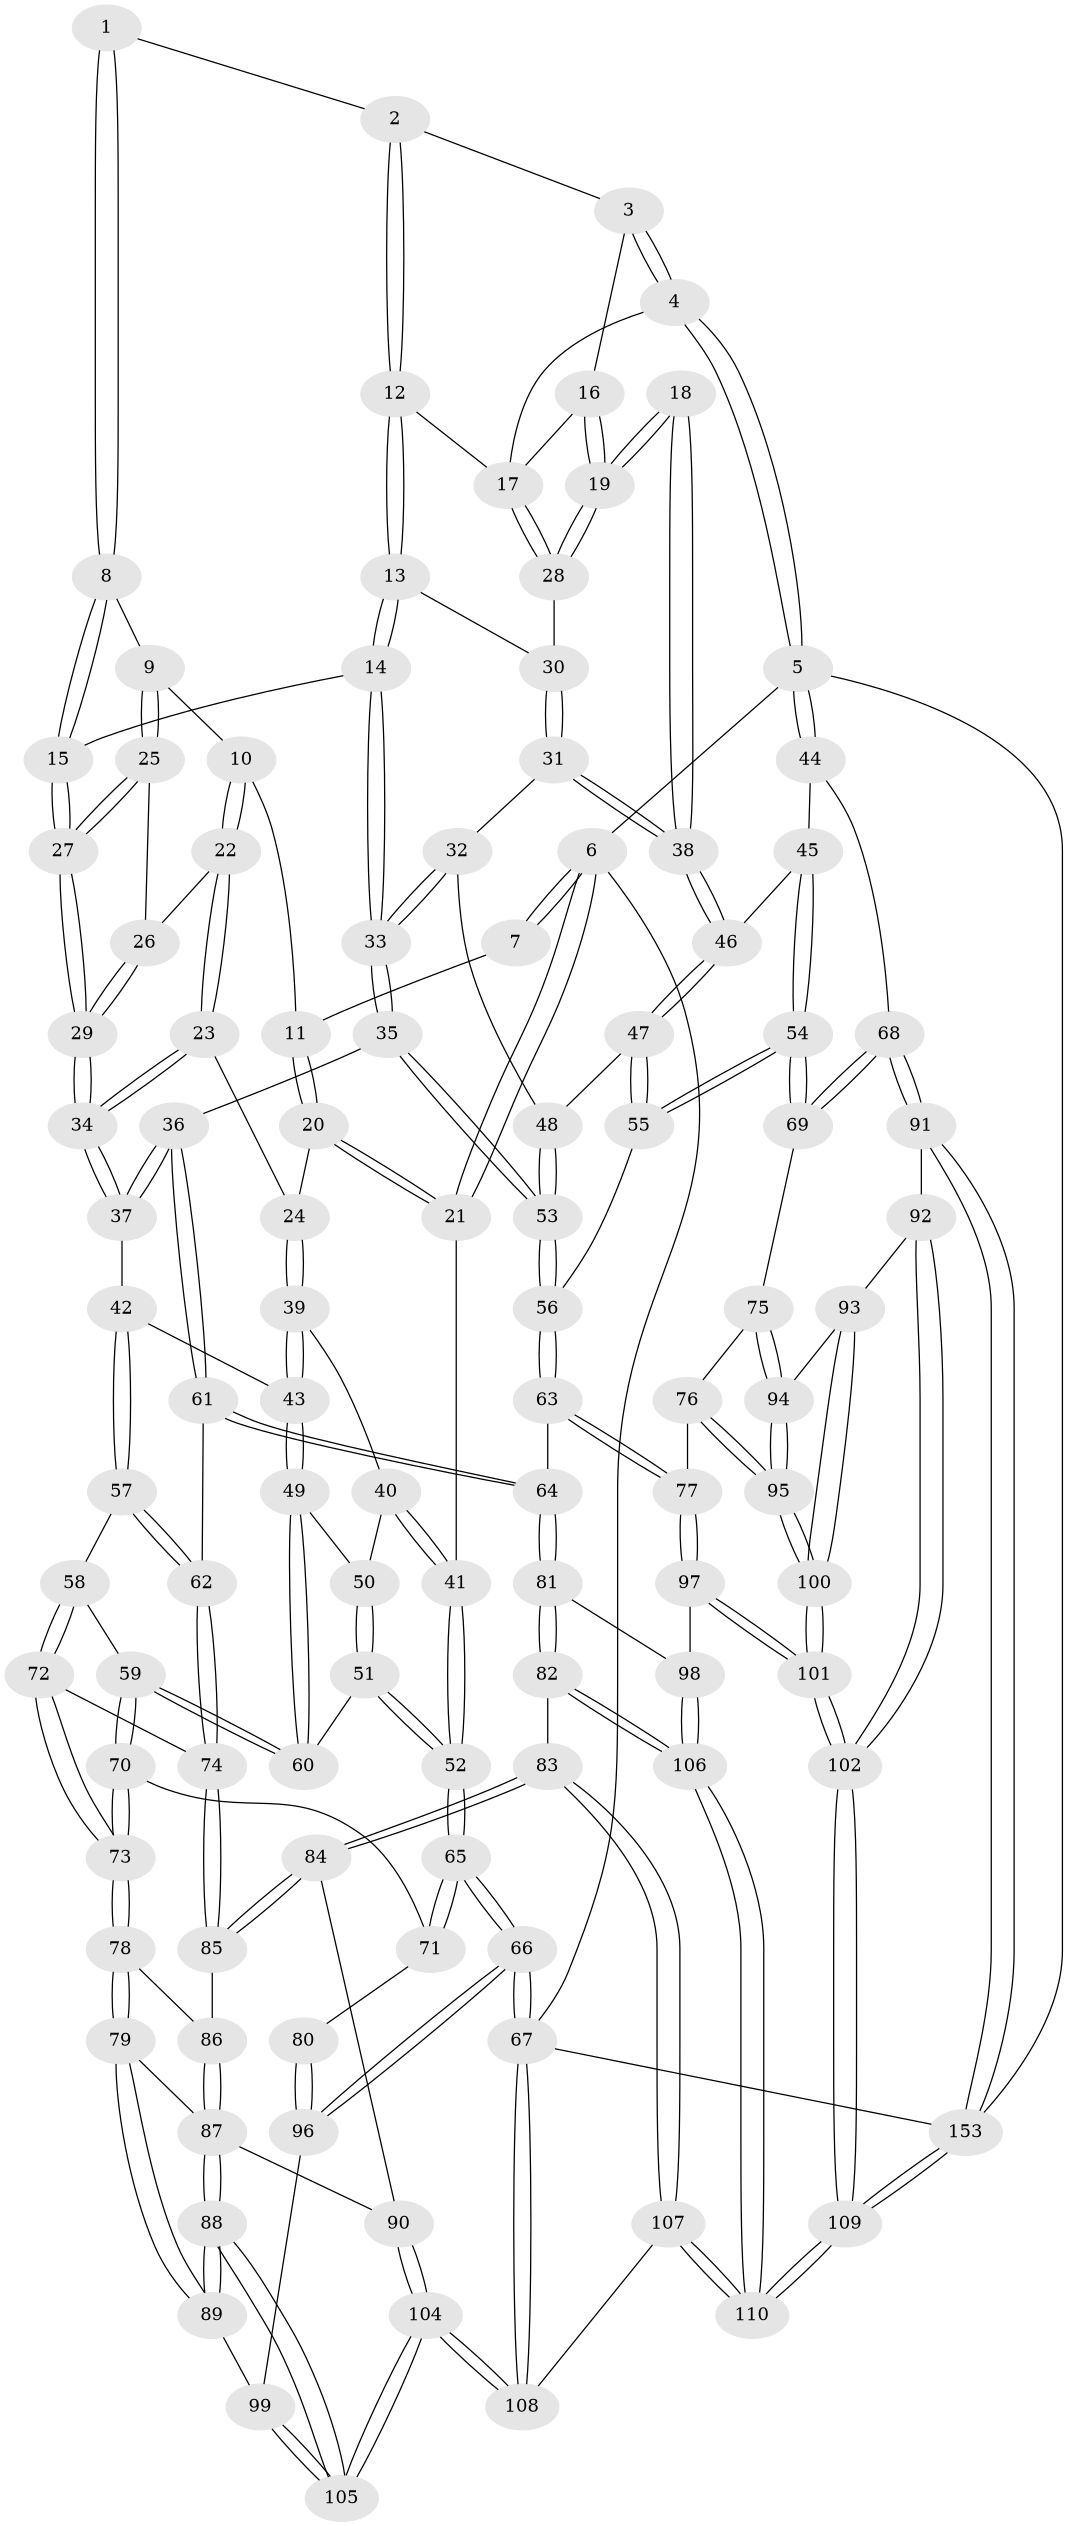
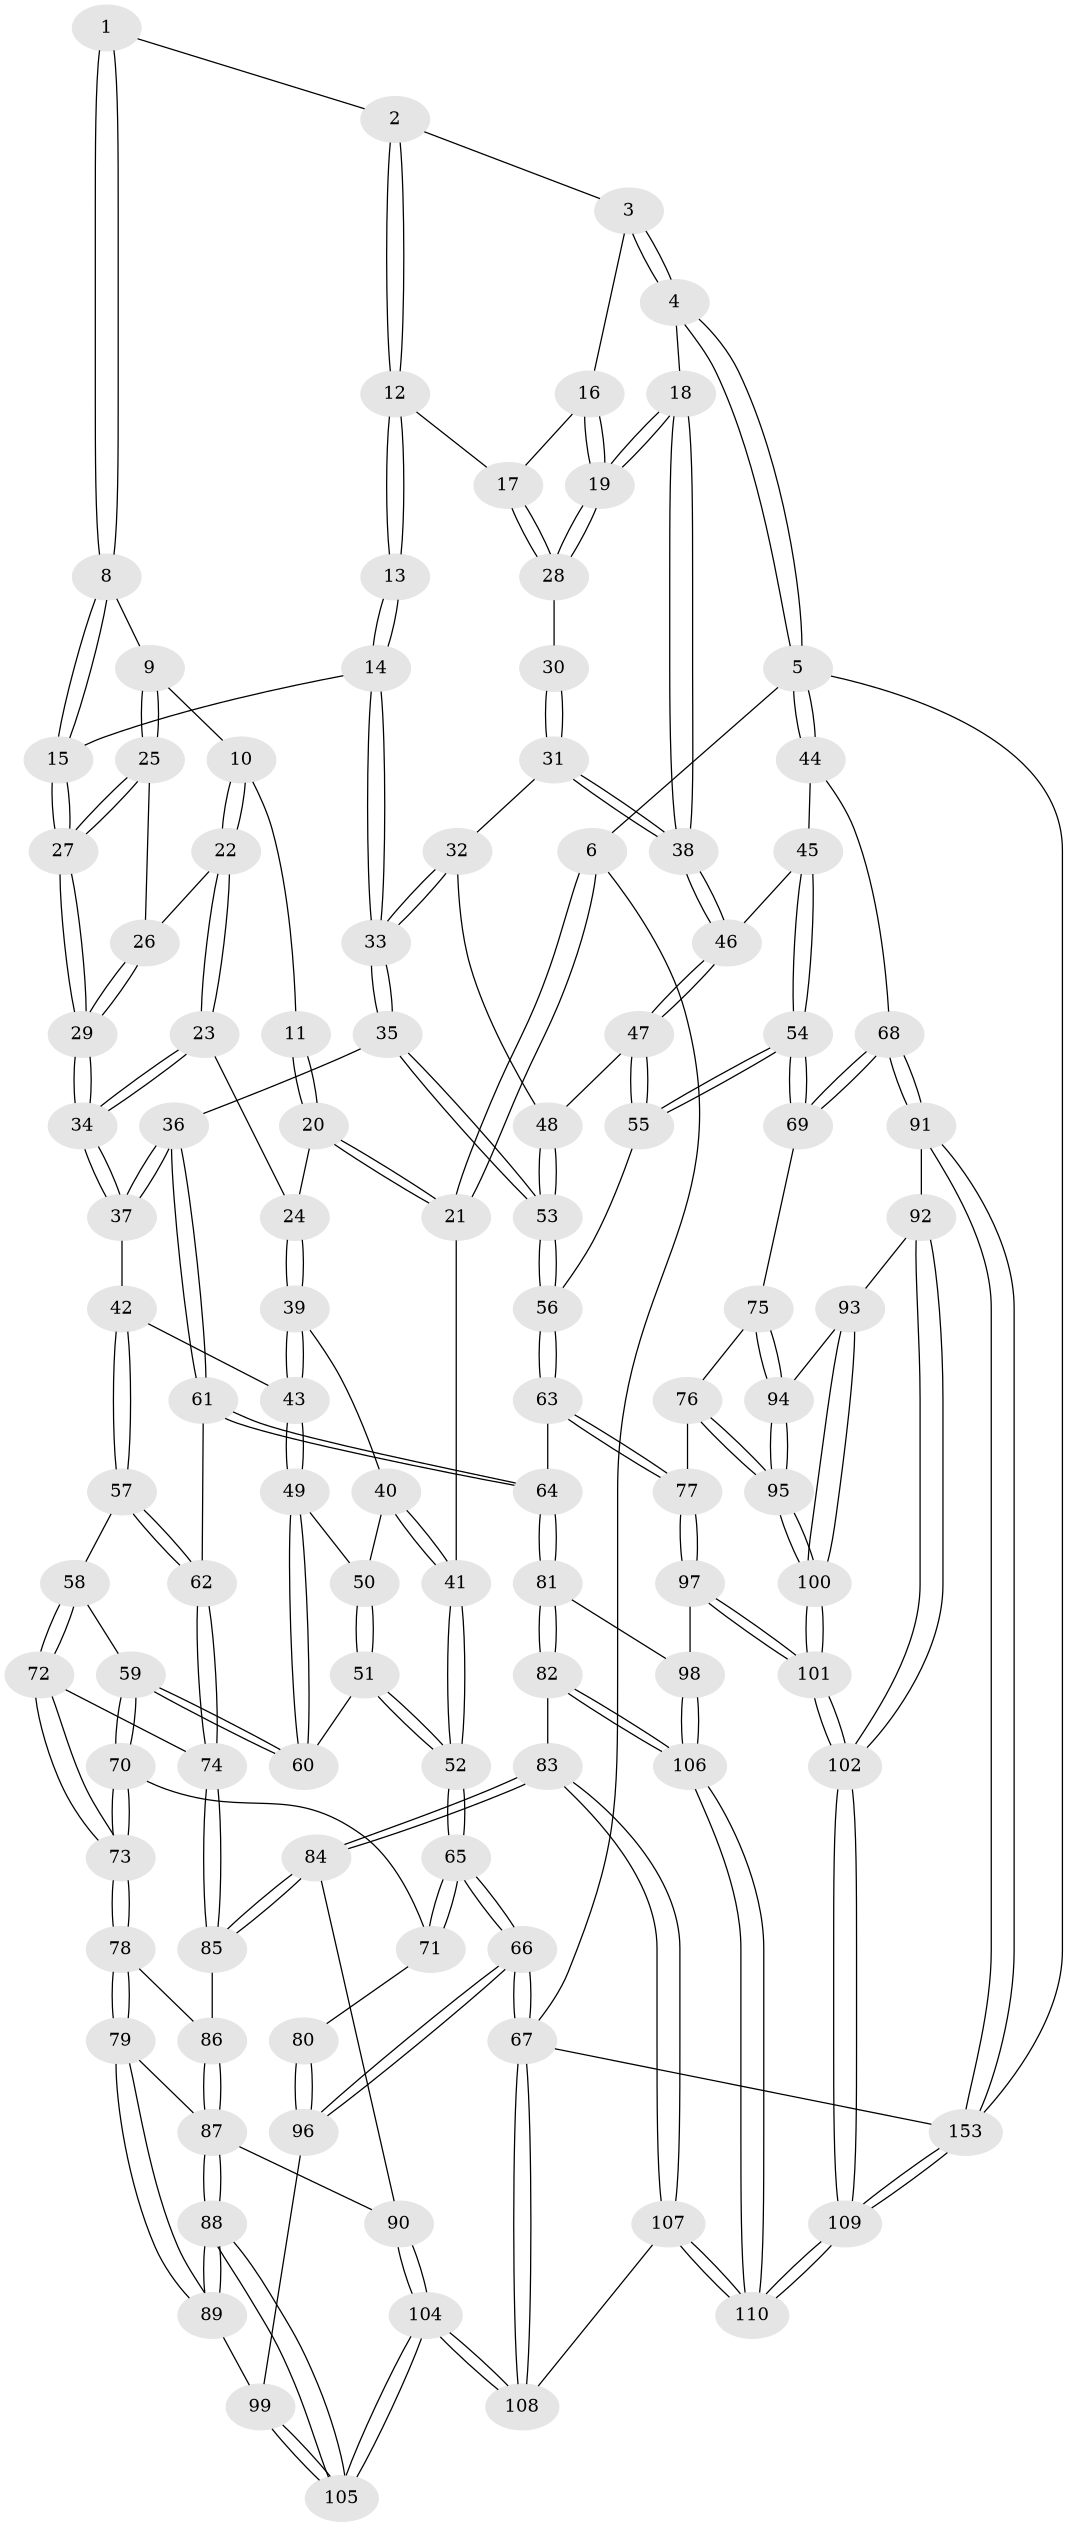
(550, 364) -> (678, 348)
(475, 623) -> none
(516, 943) -> none
